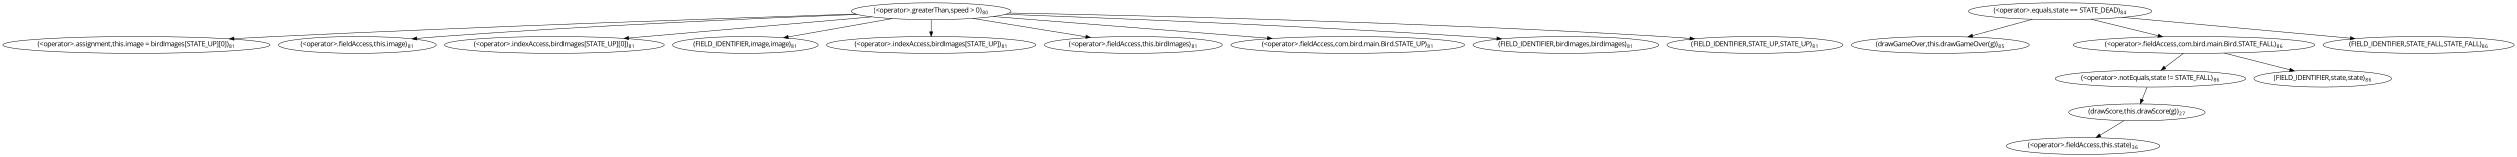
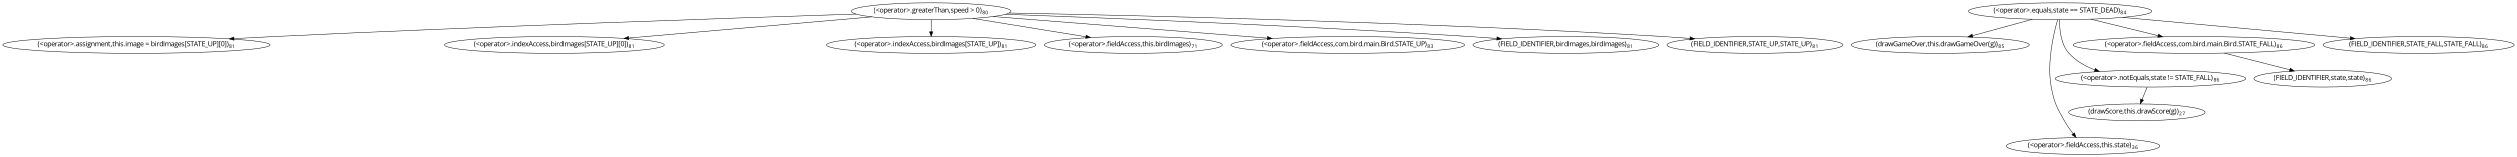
(1195, 44) -> (1195, 44)
(1431, 44) -> (1431, 44)
(357, 45) -> none
(745, 45) -> none
(2174, 60) -> (2068, 51)
(2112, 128) -> (2050, 79)
